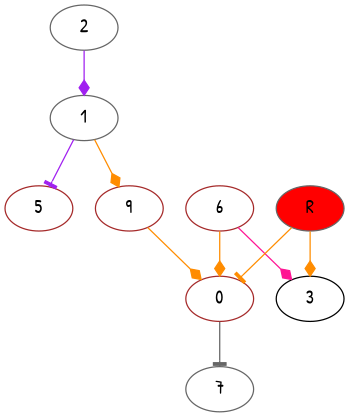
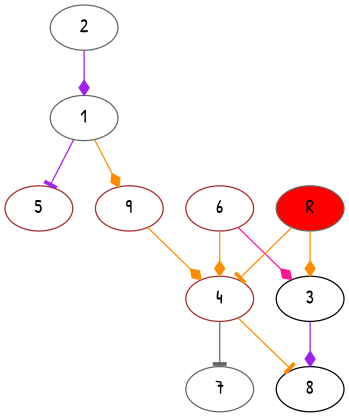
(220, 299) -> (220, 299)
none -> (310, 389)
